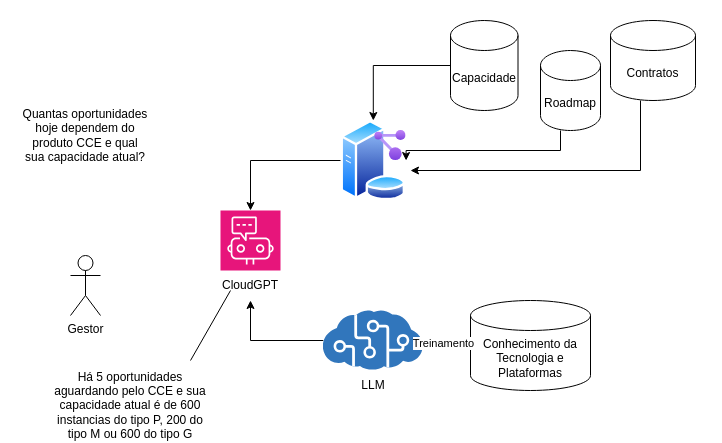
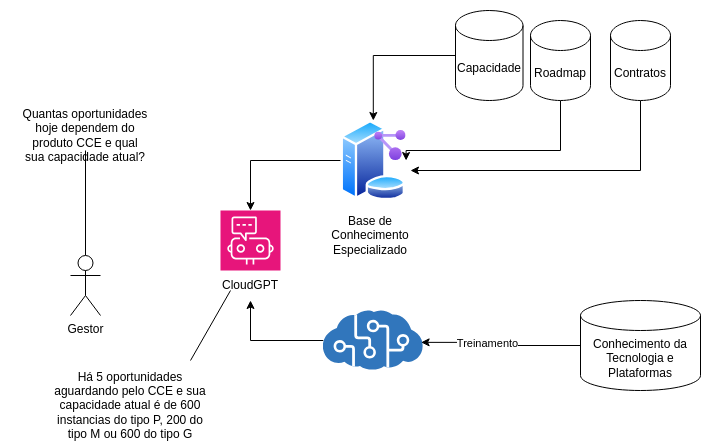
(653, 61) -> (641, 61)
(484, 66) -> (489, 56)
(571, 91) -> (561, 61)
none -> (86, 204)
none -> (371, 236)
(531, 346) -> (641, 346)
(373, 386) -> none
